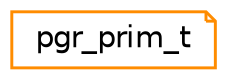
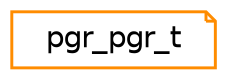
(114, 40) -> (114, 40)
